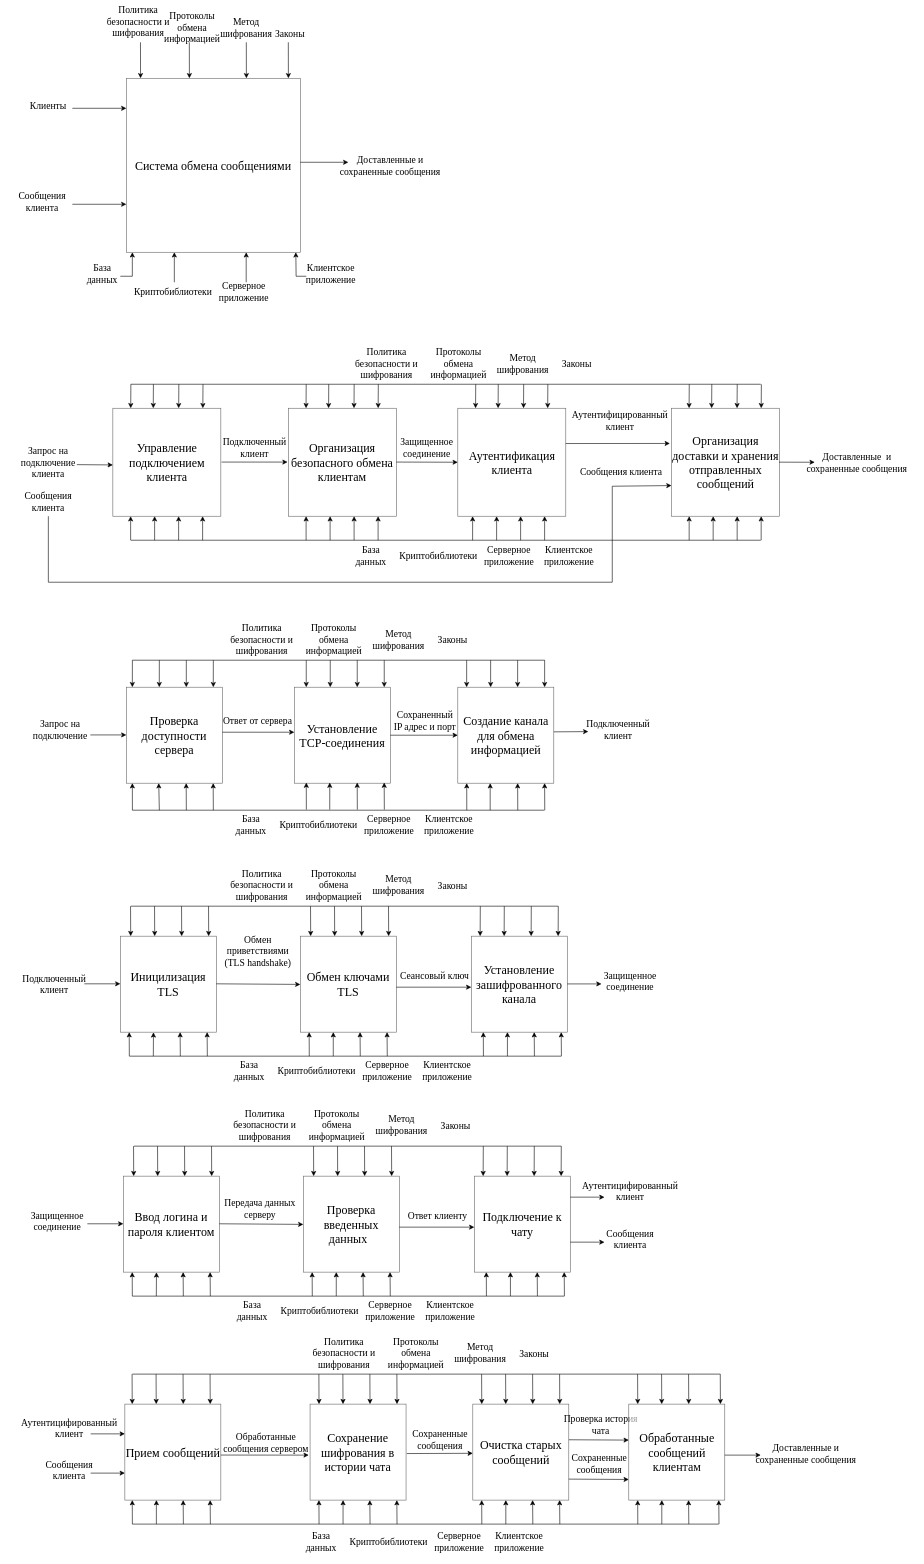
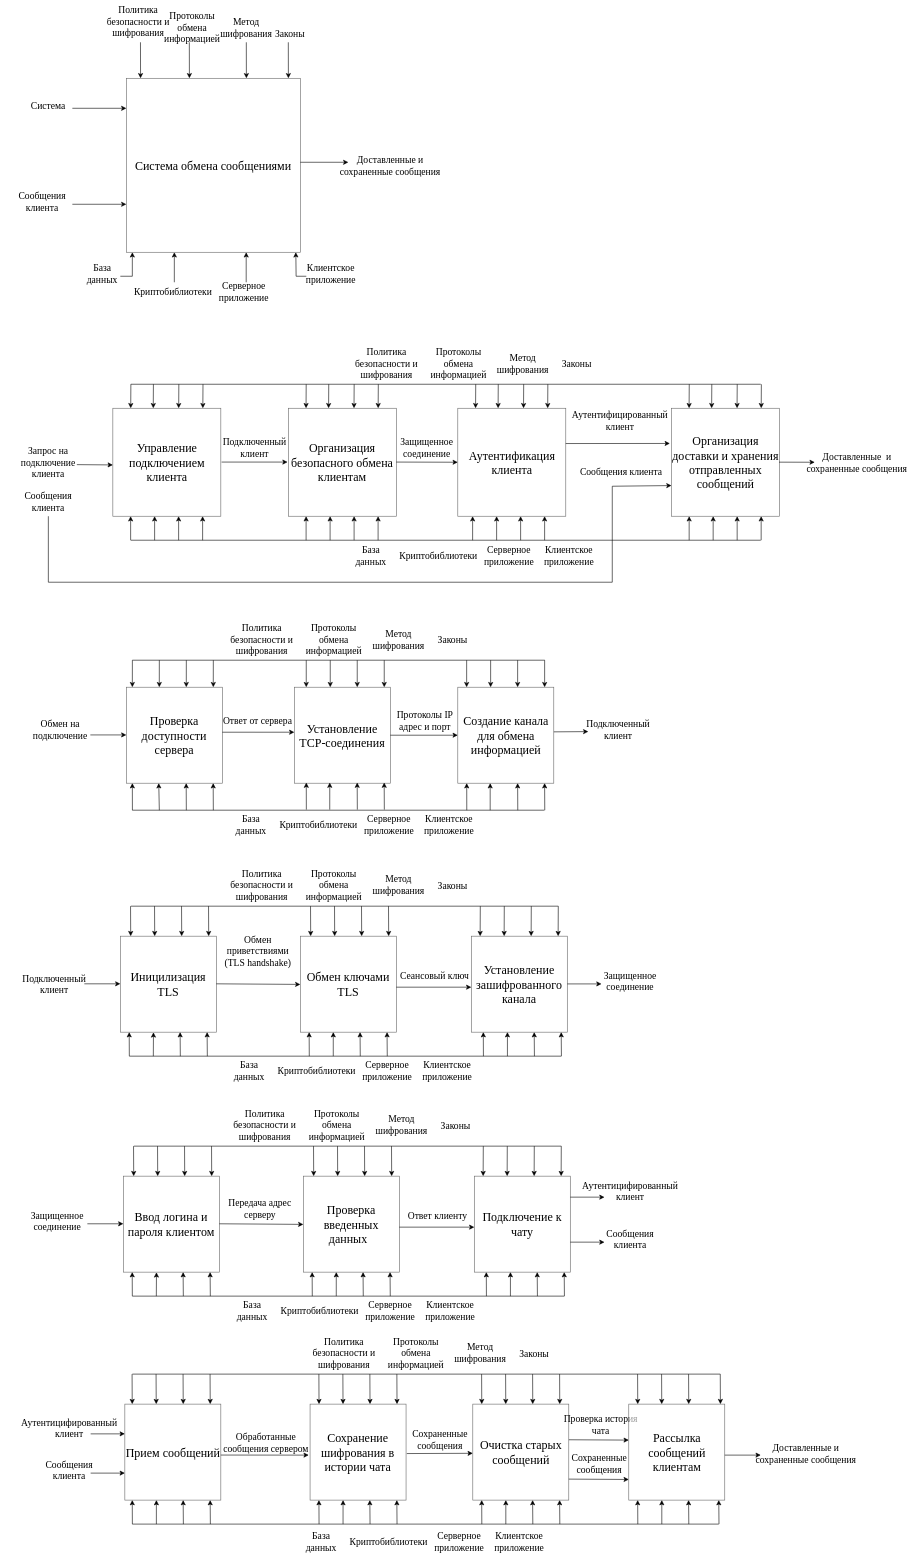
(48, 105) -> (48, 105)
(425, 720) -> (425, 720)
(60, 729) -> (60, 729)
(260, 1209) -> (260, 1209)
(677, 1452) -> (677, 1452)
